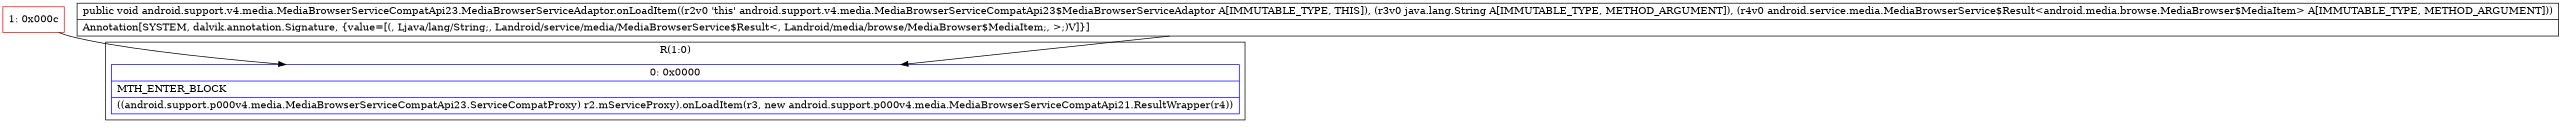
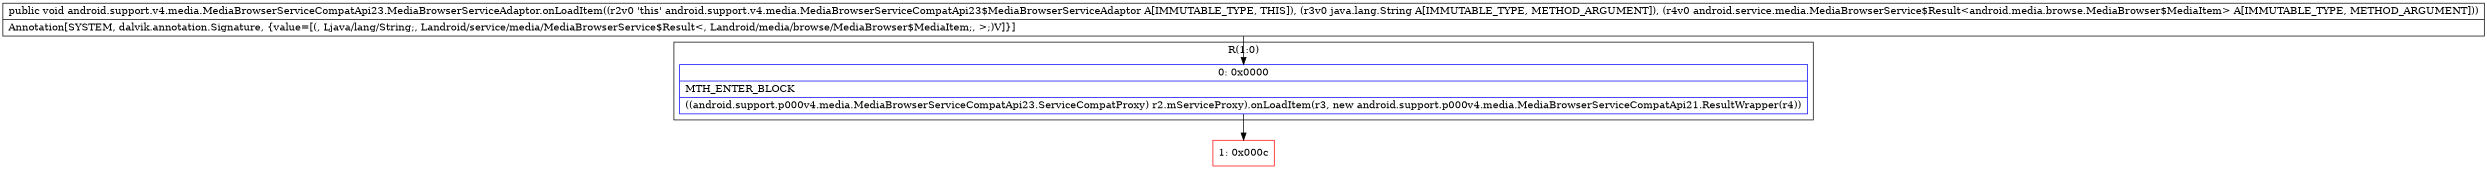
(168, 53) -> (1244, 124)
